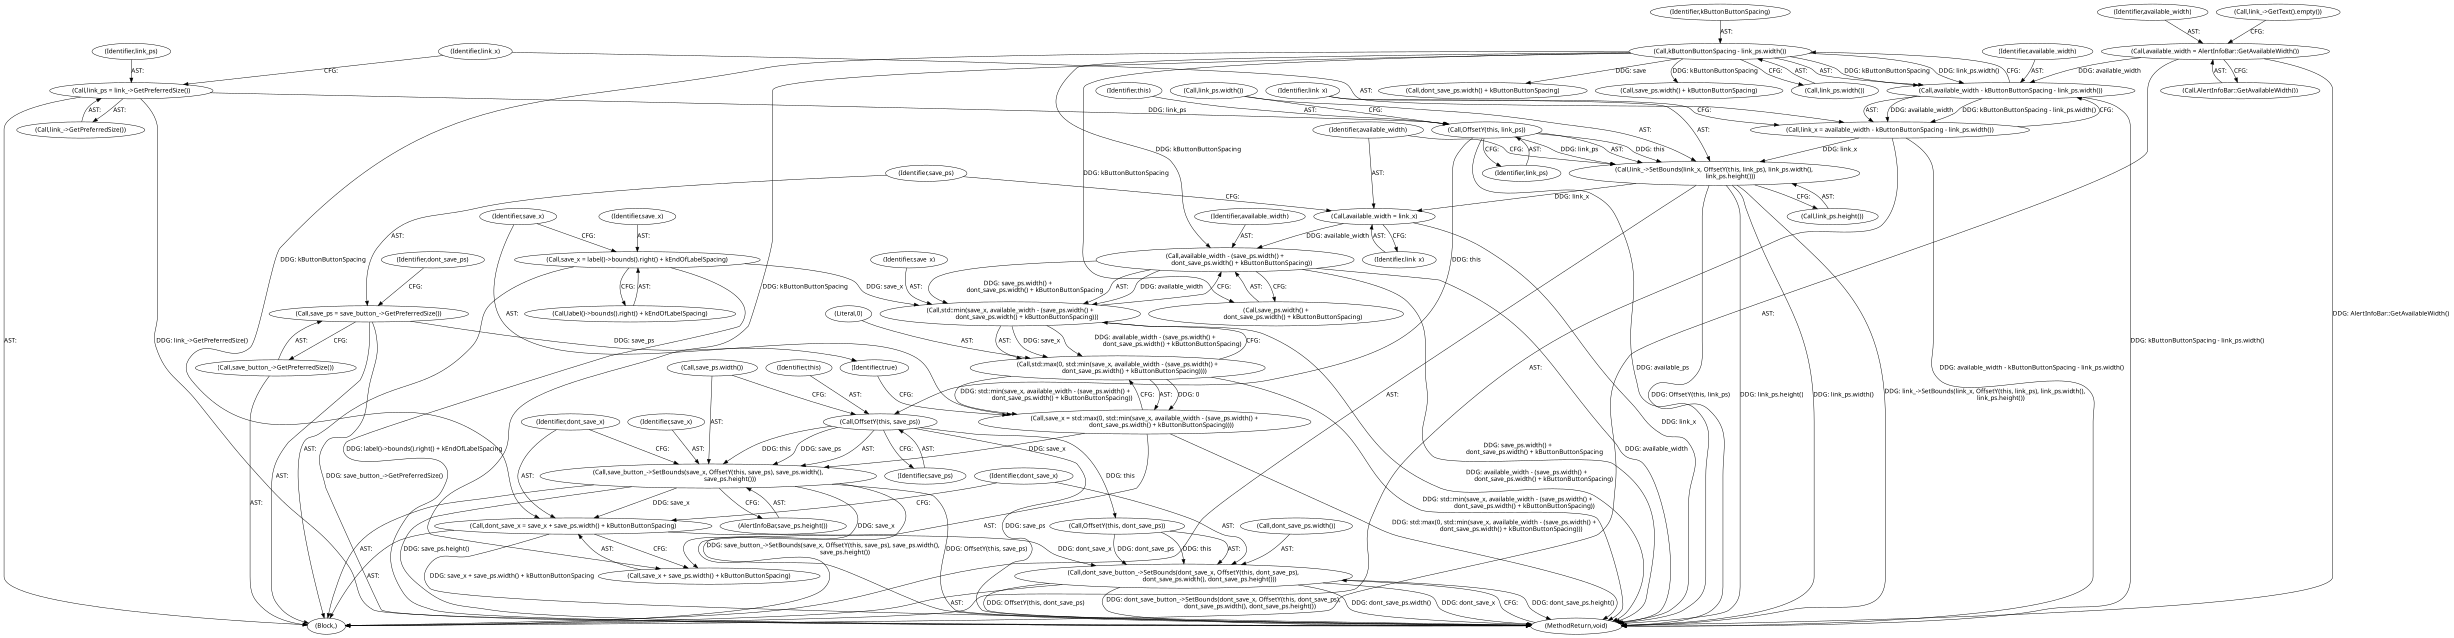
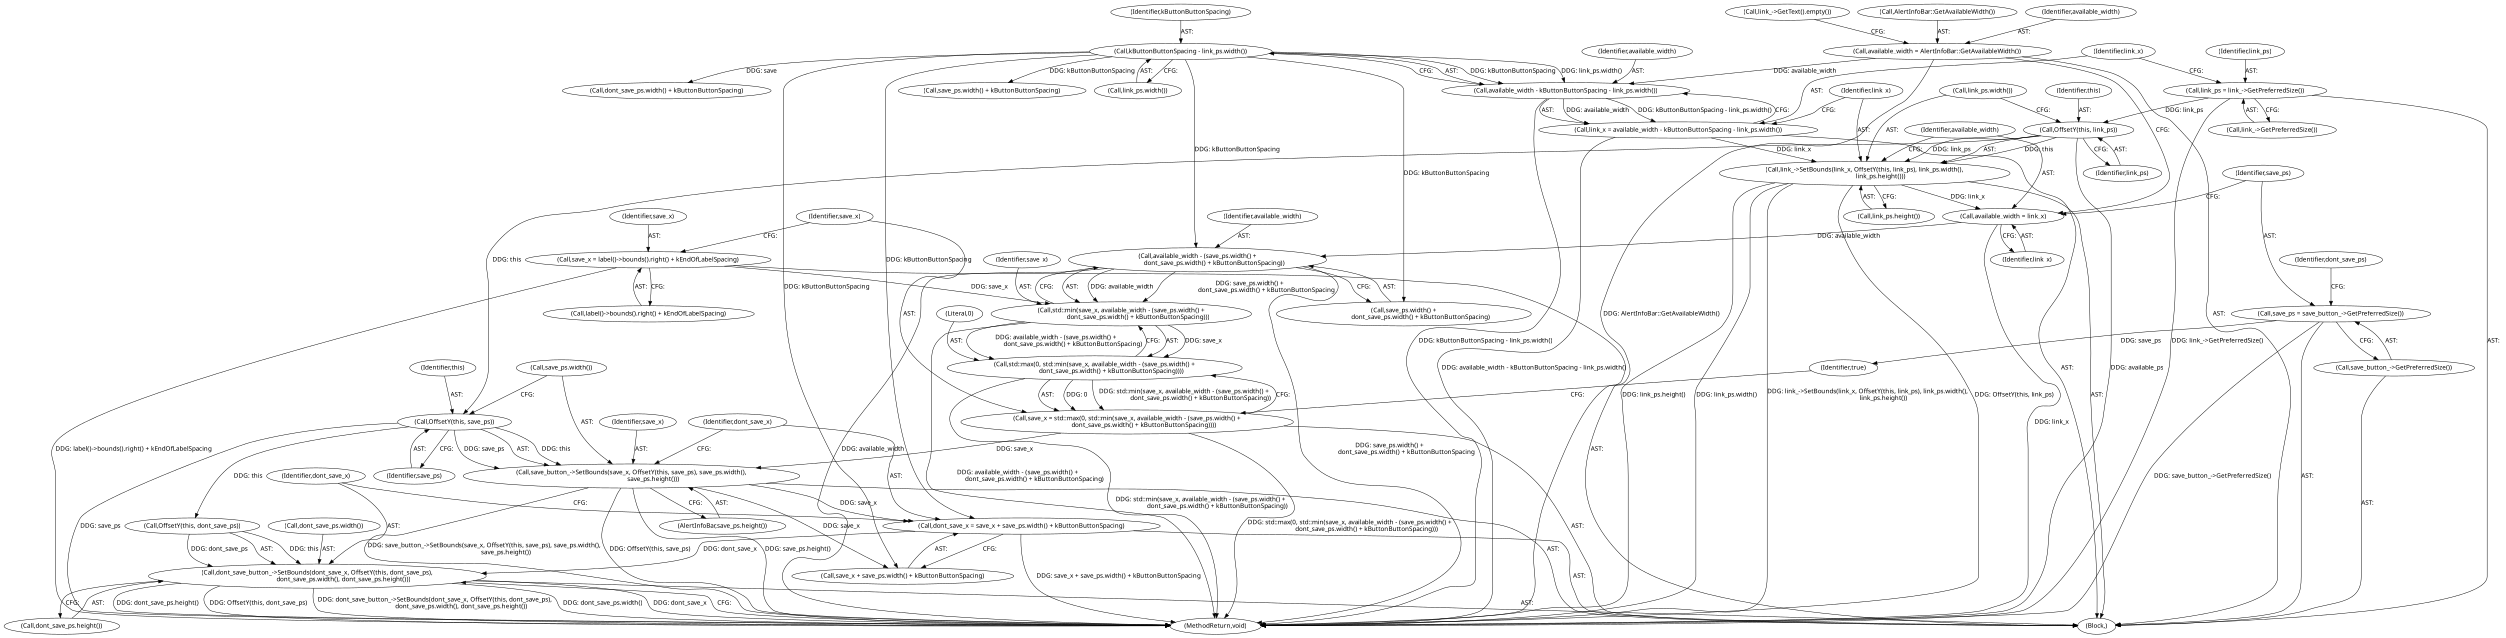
(2231, 68) -> (2150, 128)
(121, 110) -> (2273, 110)
none -> (62, 626)
